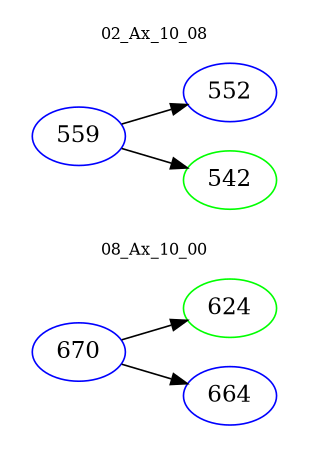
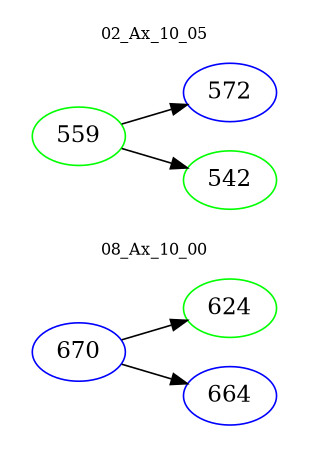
(154, 35) -> (154, 35)
(230, 92) -> (230, 92)
(79, 136) -> (79, 136)
